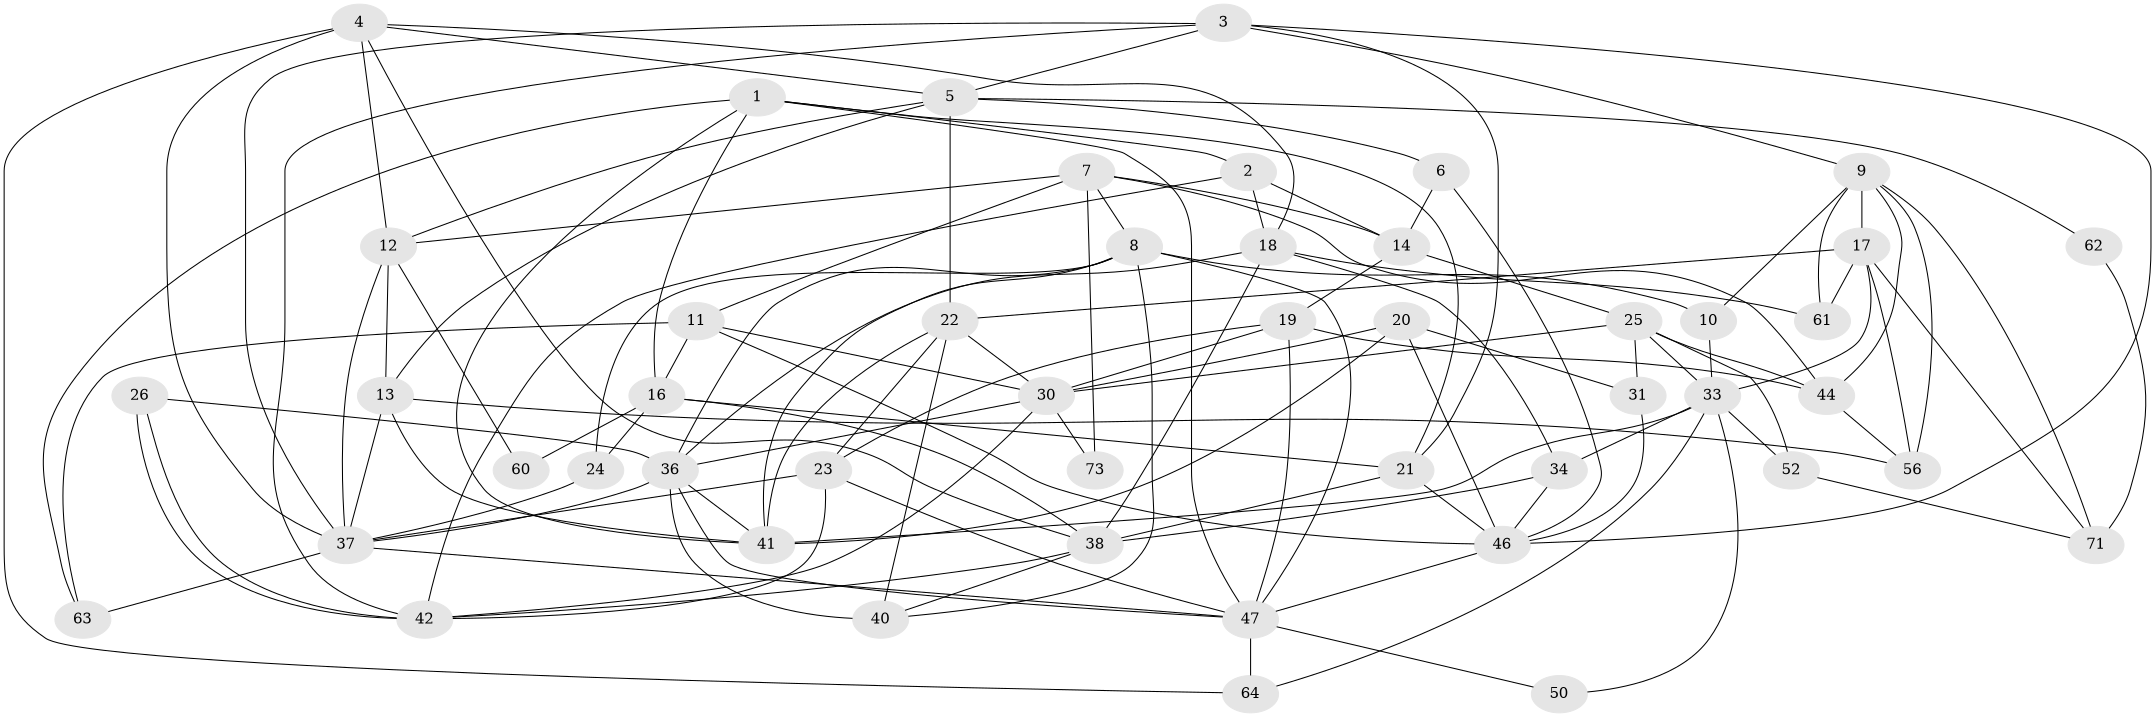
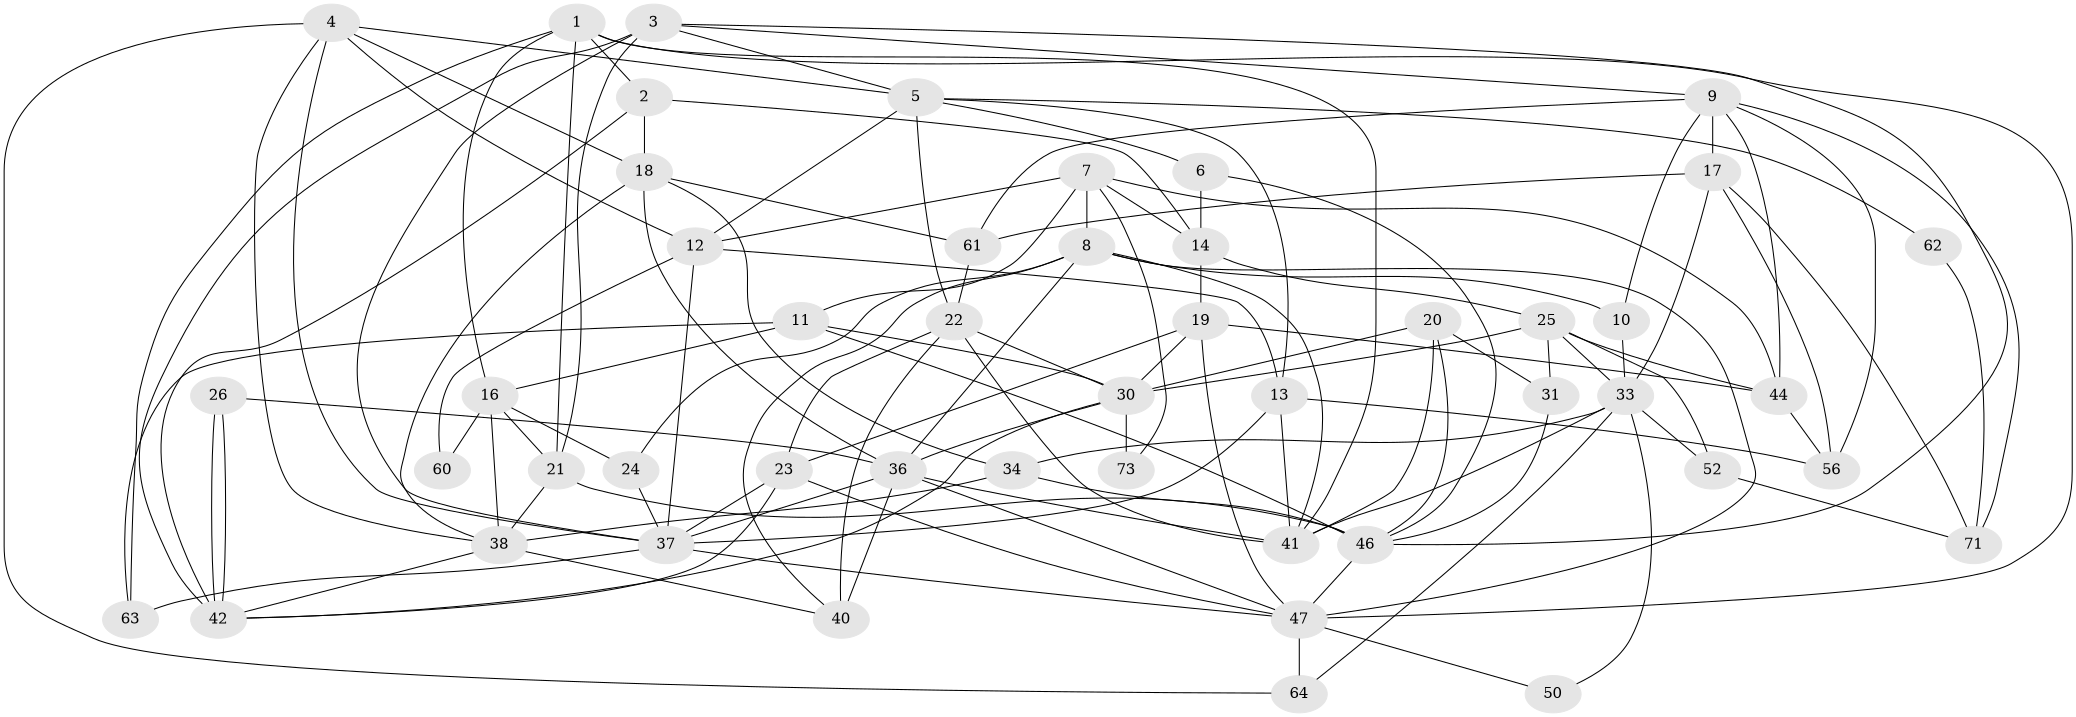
(1363, 287) -> (961, 292)
